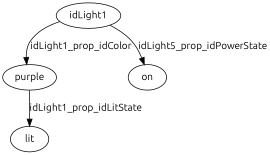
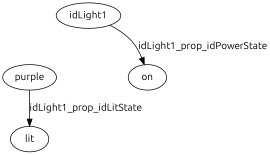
(37, 34) -> none
(203, 46) -> (203, 46)
